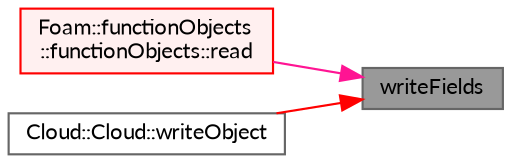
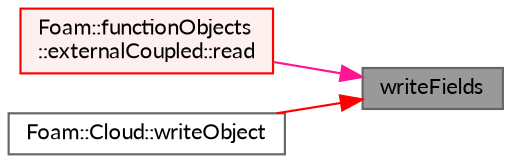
(147, 41) -> (147, 41)
(147, 134) -> (147, 134)
